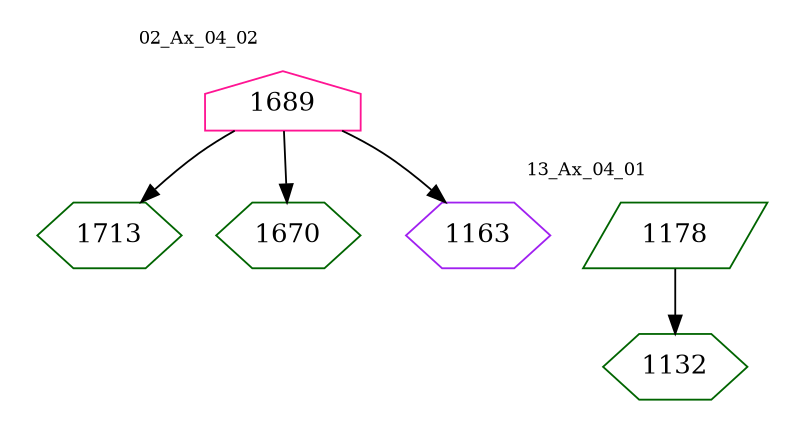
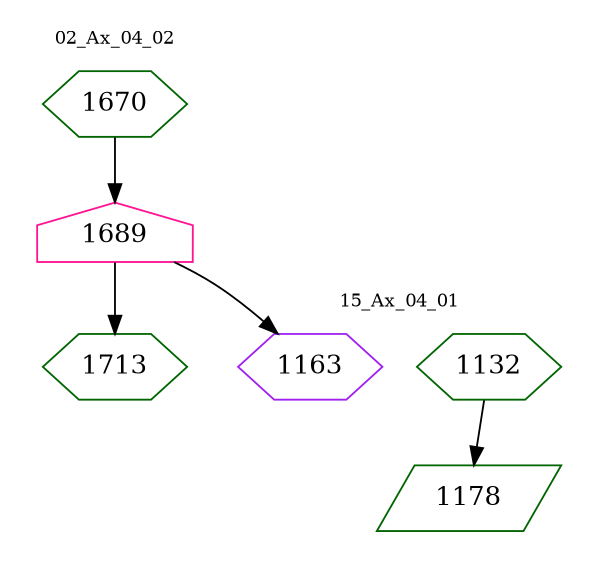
(285, 157) -> (115, 161)
(587, 171) -> (400, 302)
(675, 292) -> (480, 424)
